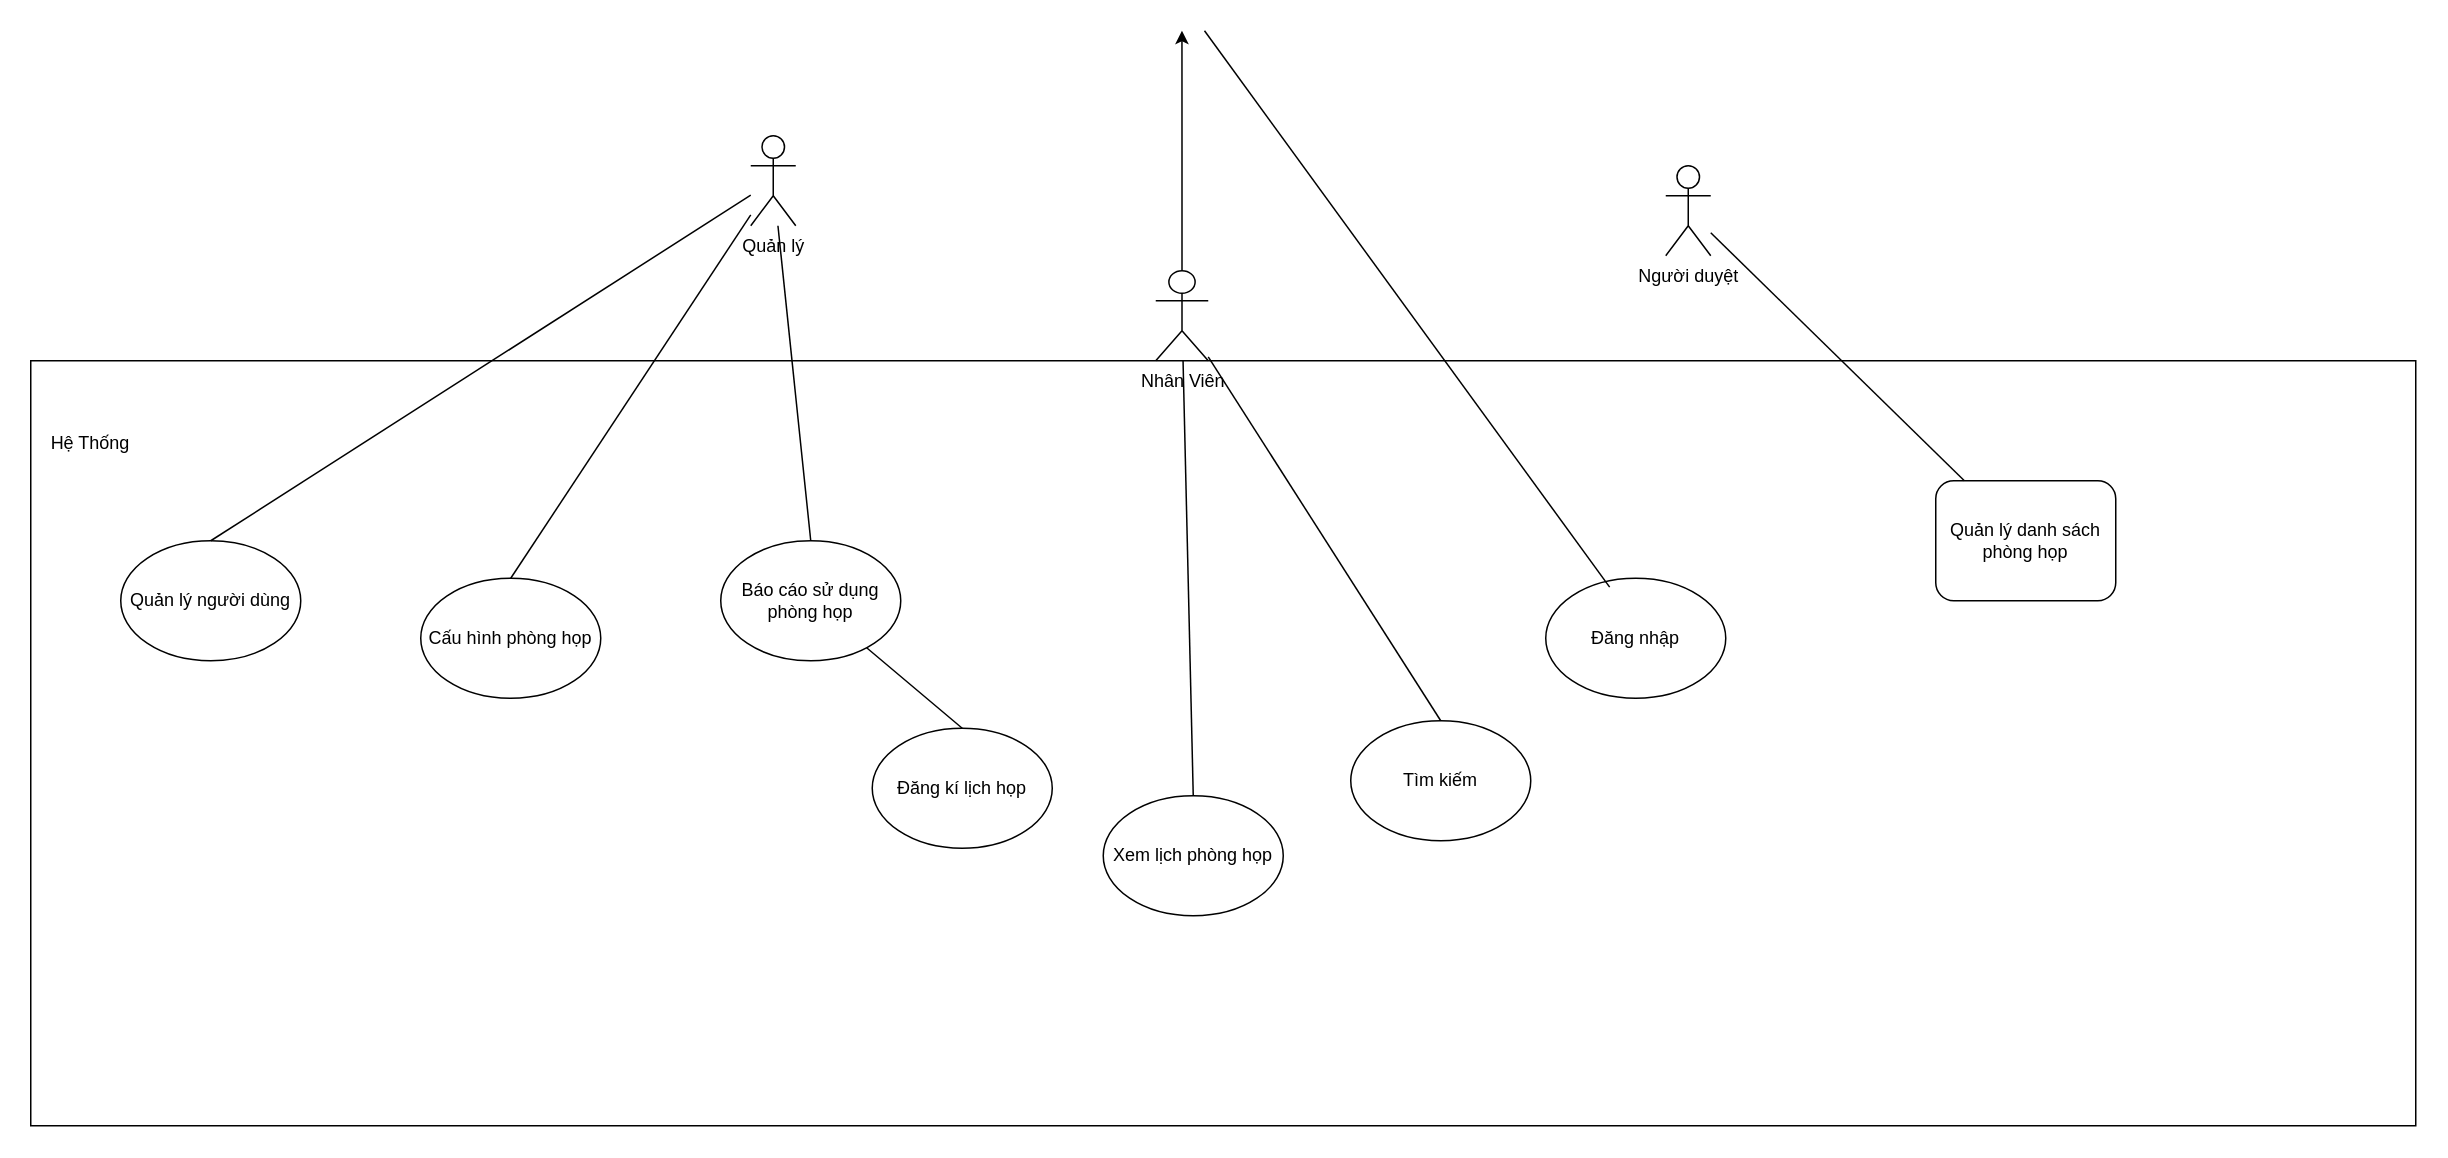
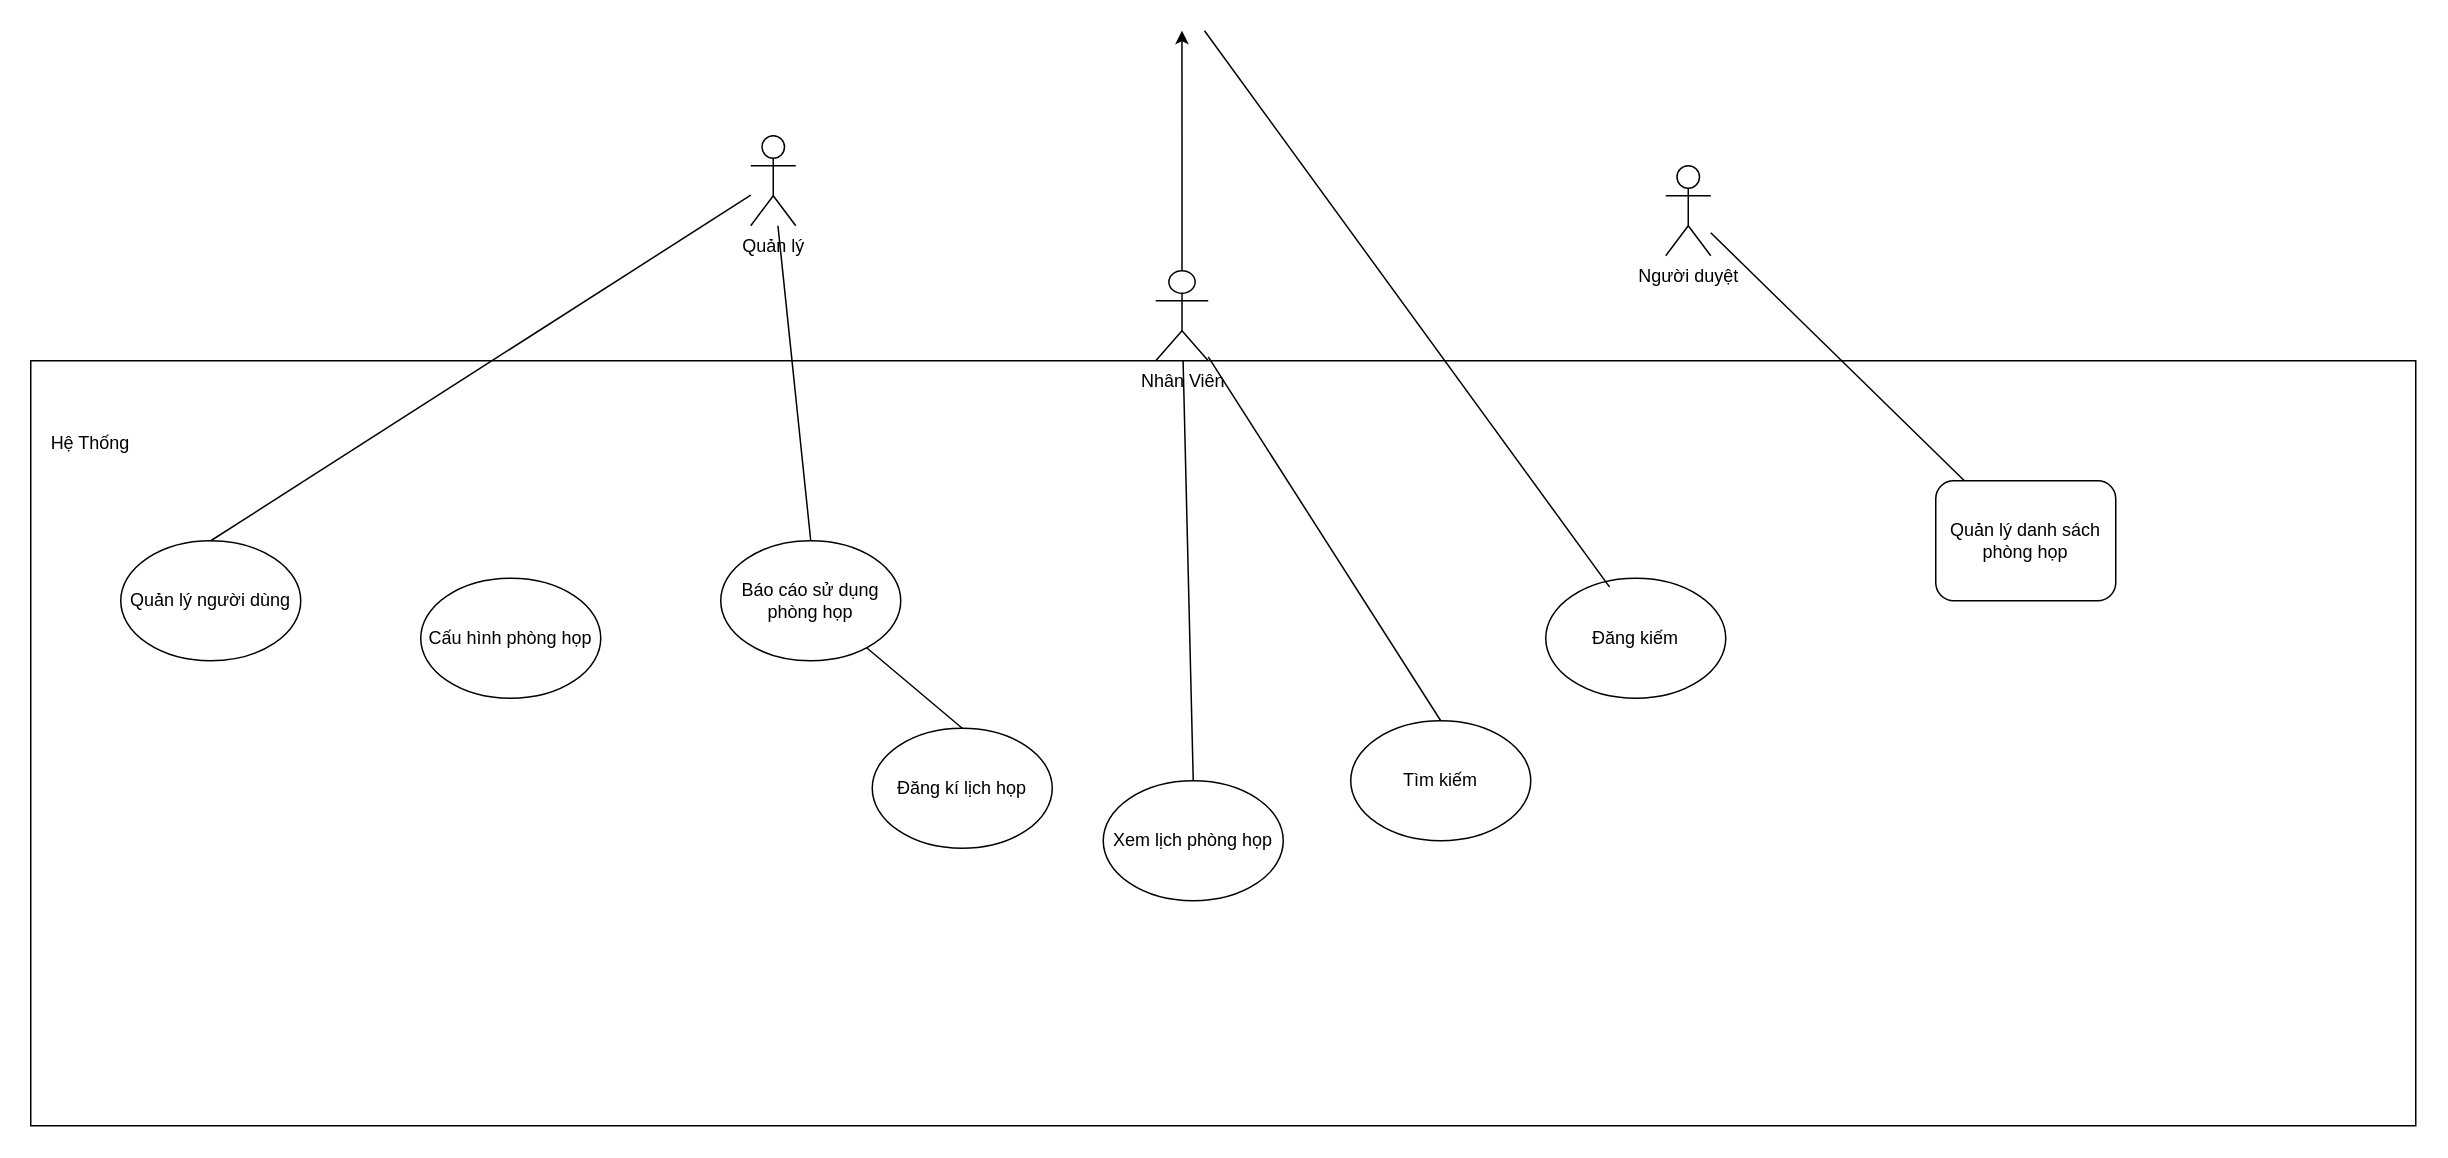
(630, 397) -> none
(1636, 638) -> (1636, 638)
(1193, 856) -> (1193, 841)
